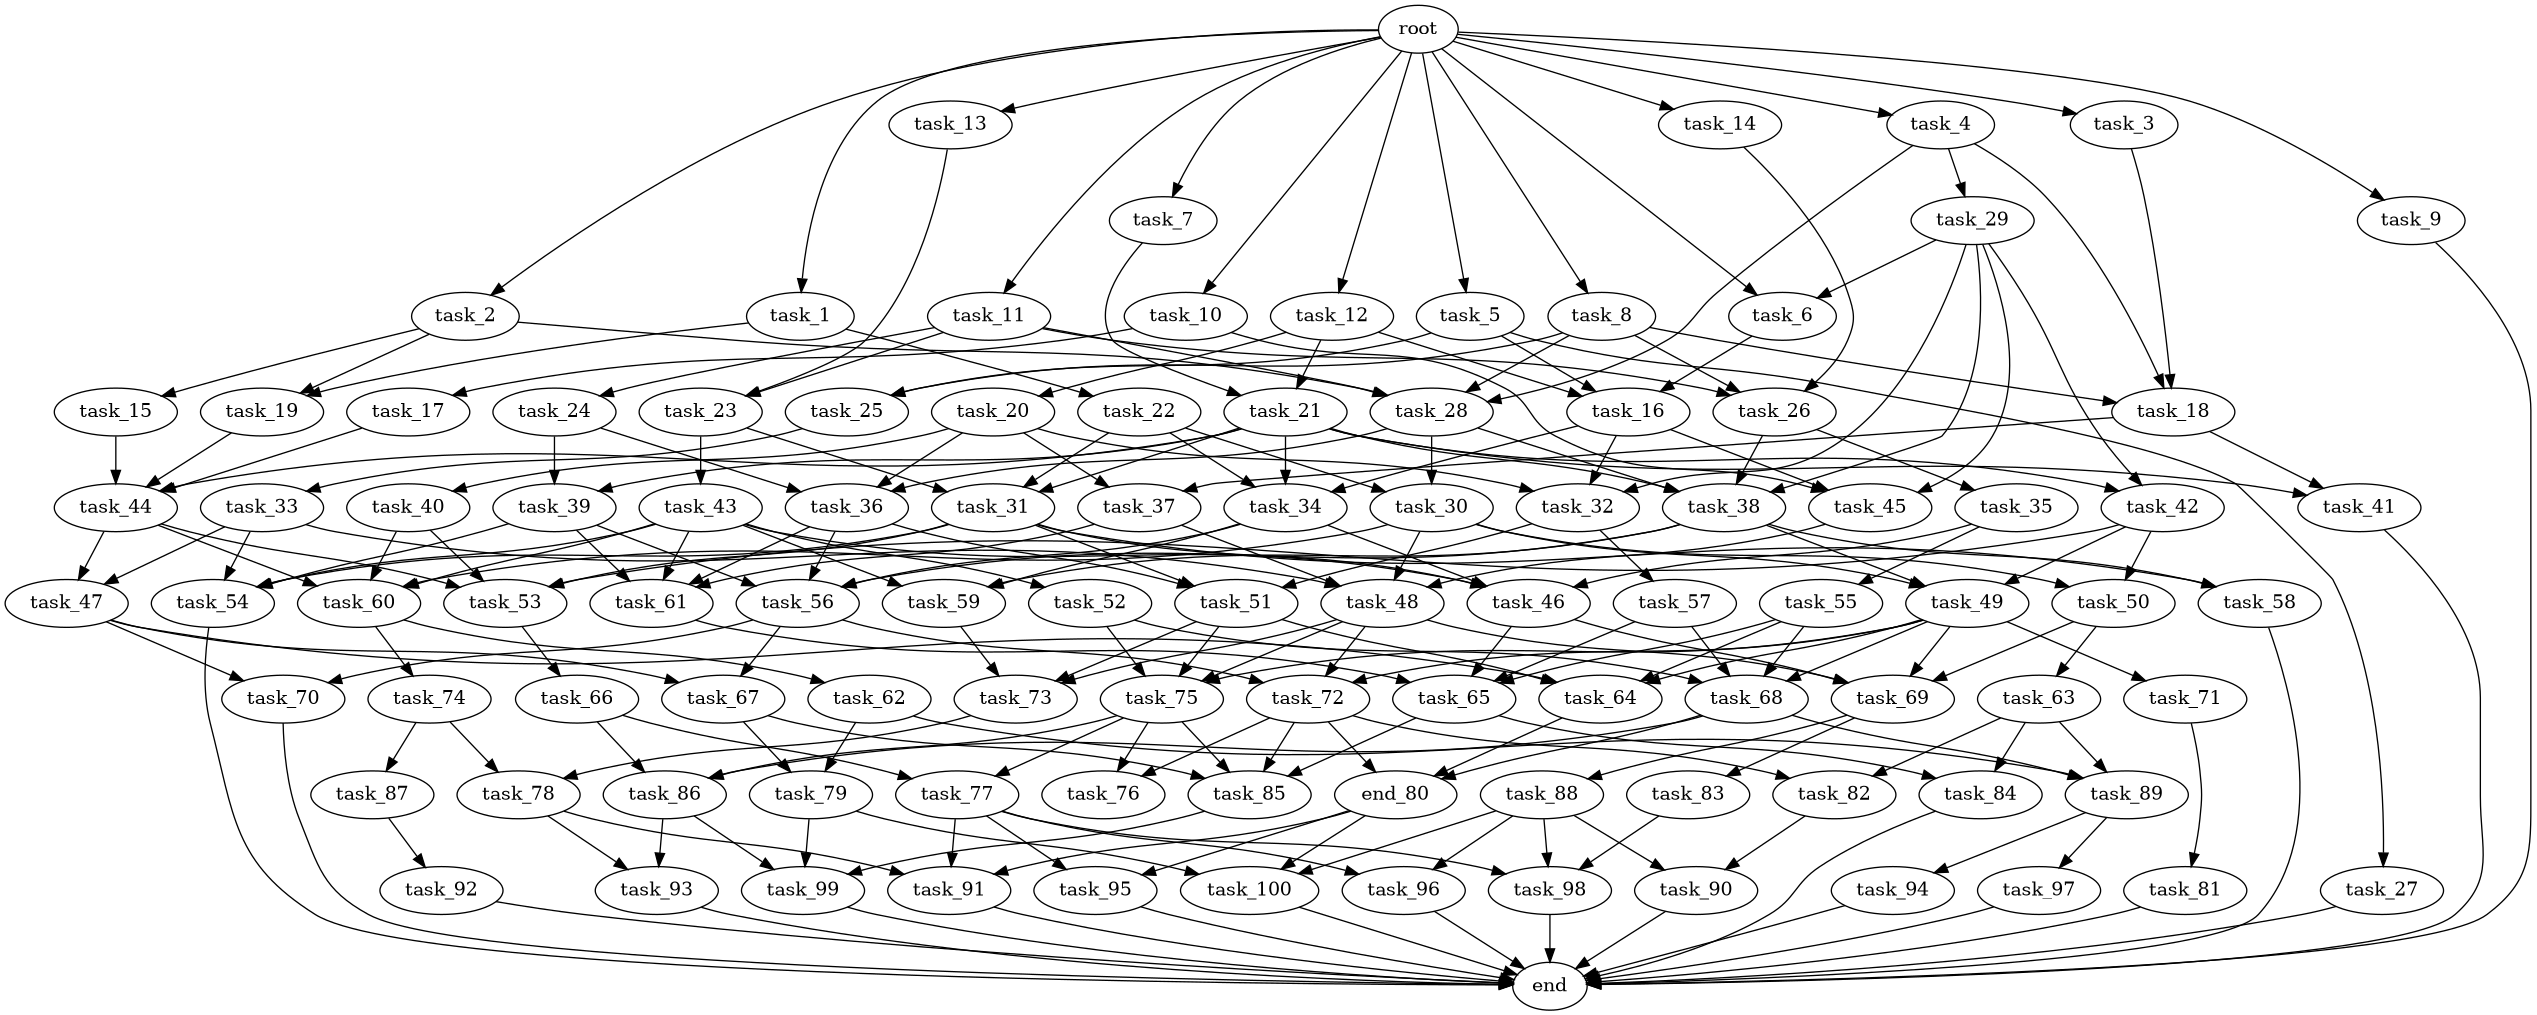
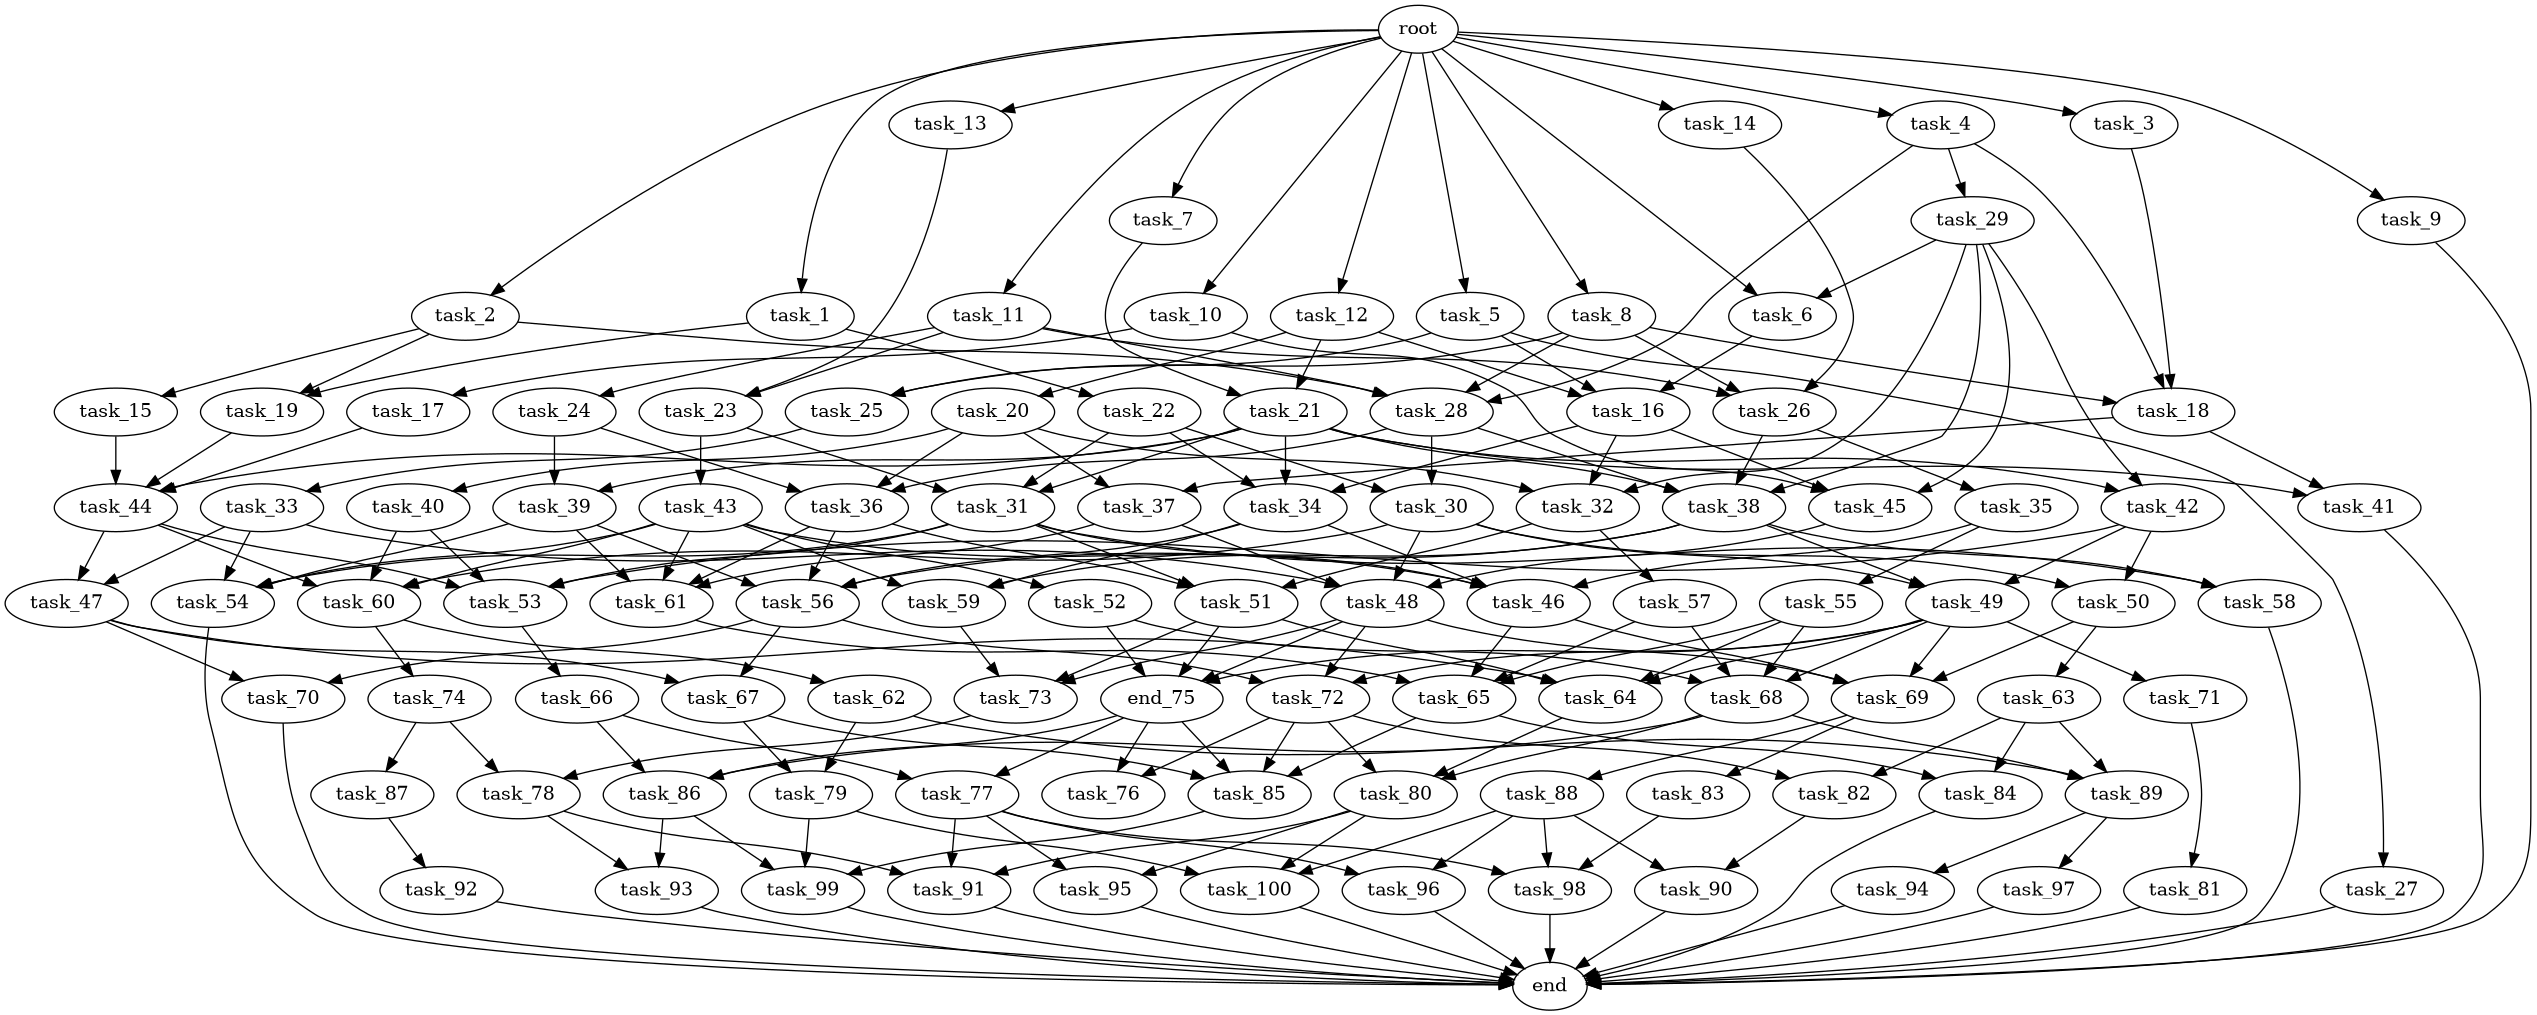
(1162, 699) -> (1162, 699)
(1396, 795) -> (1396, 795)
